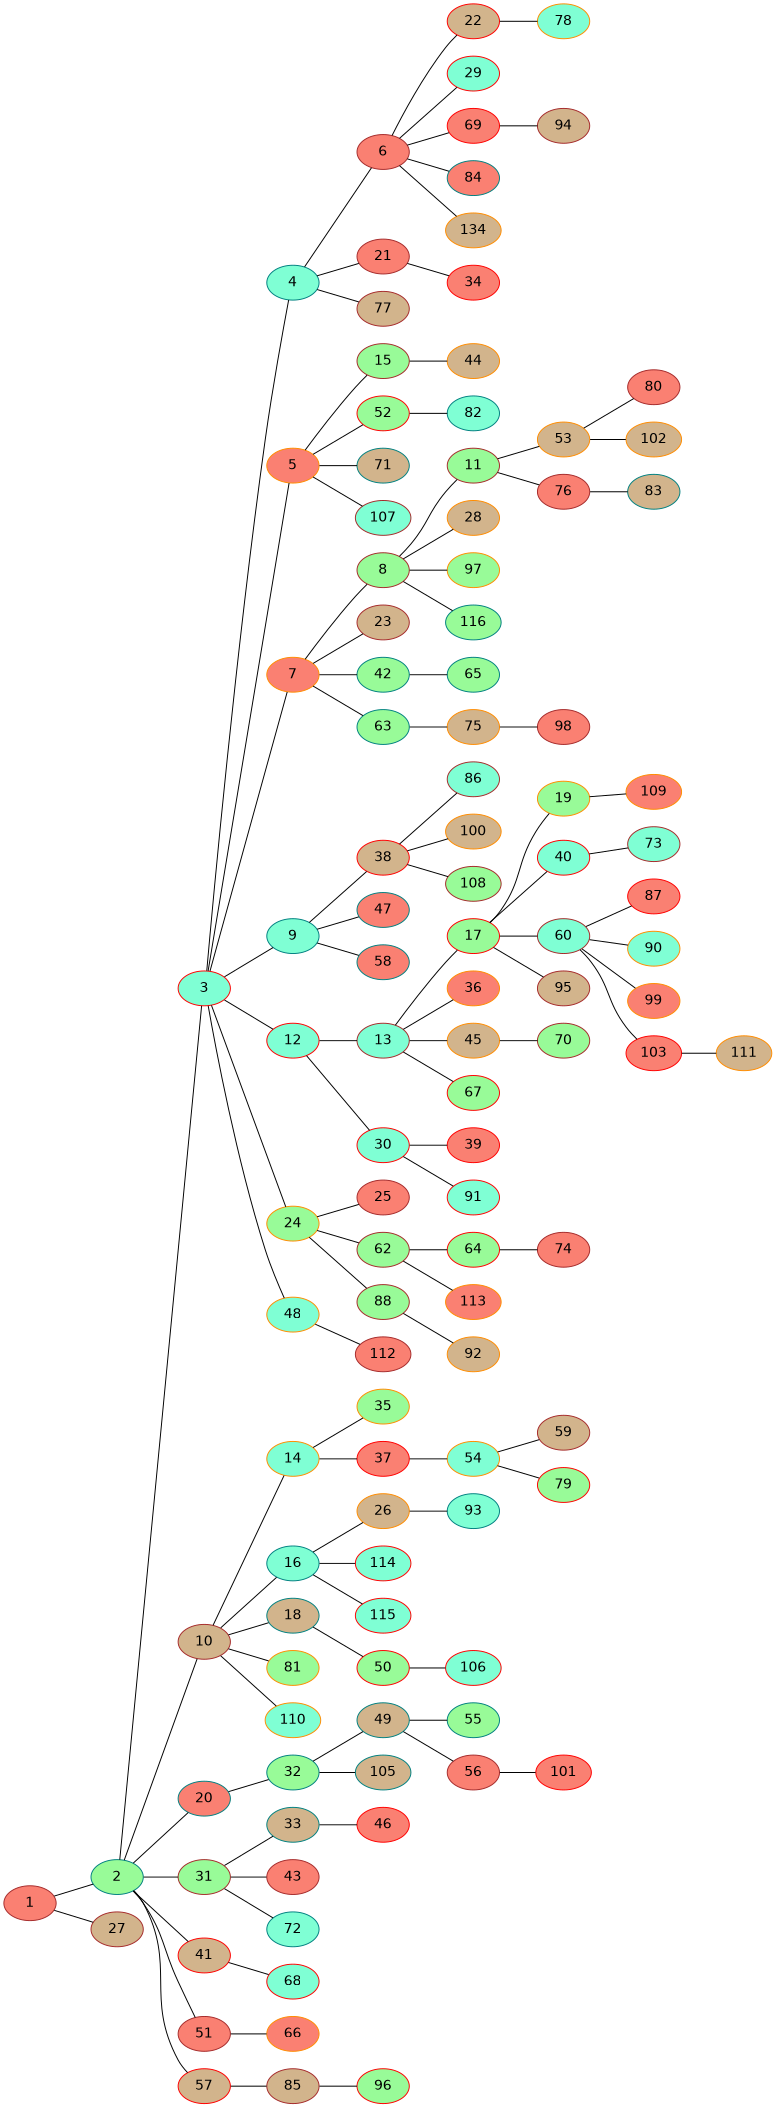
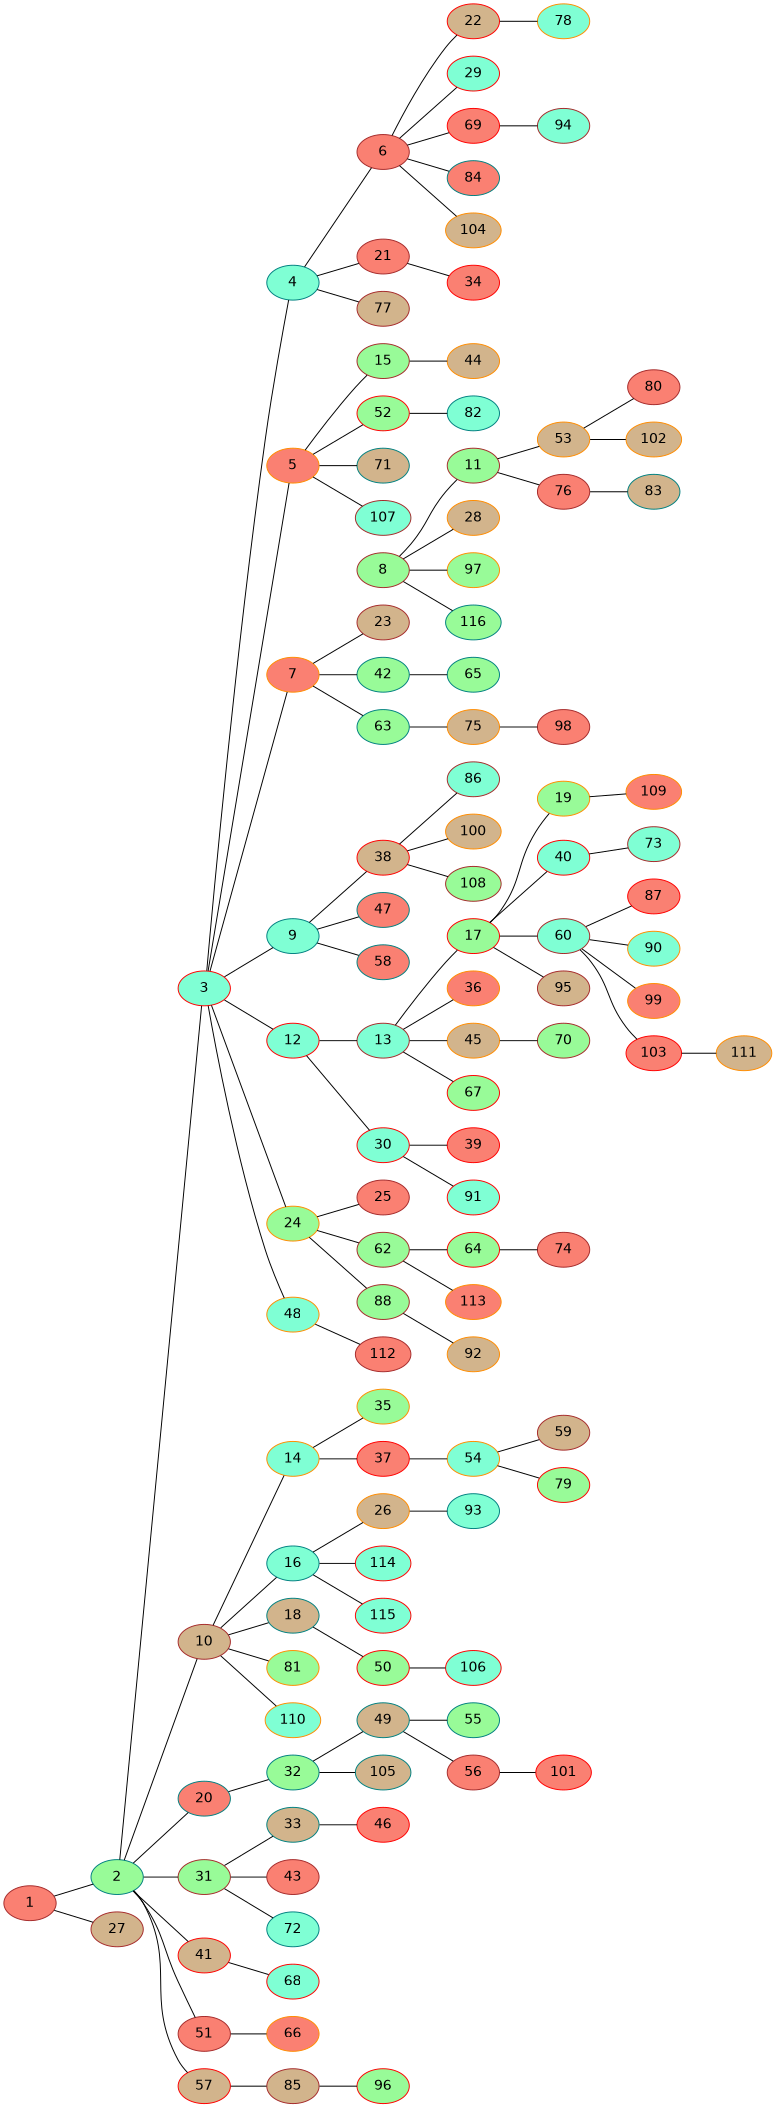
(564, 126) -> (564, 126)
(473, 230) -> (473, 230)
(335, 621) -> none
